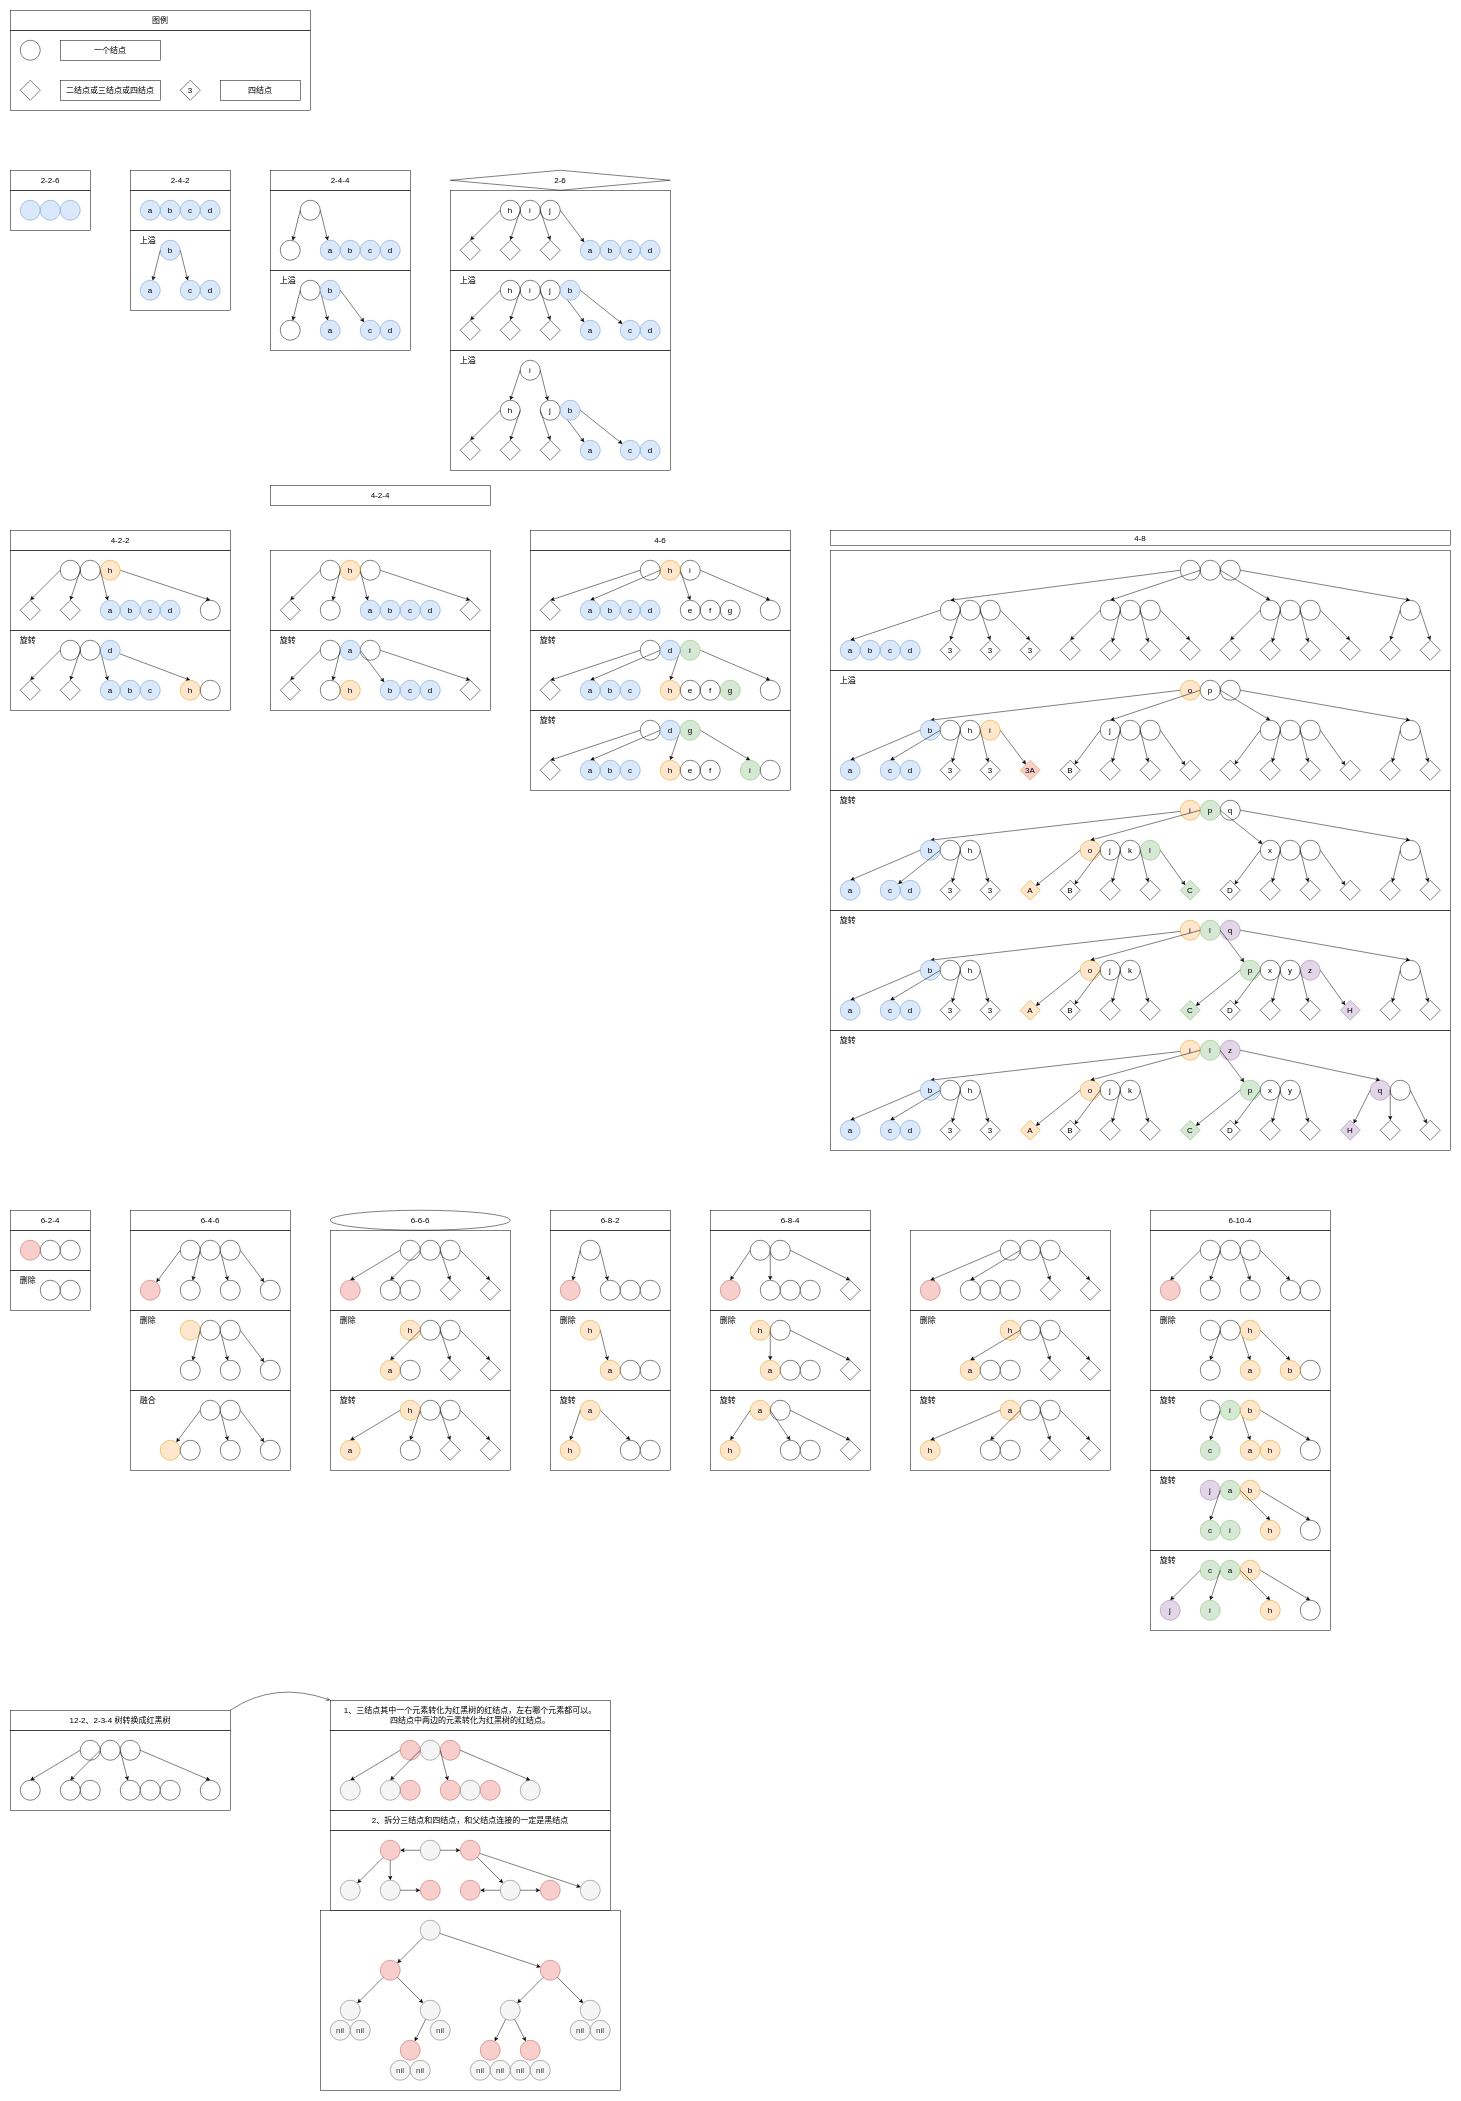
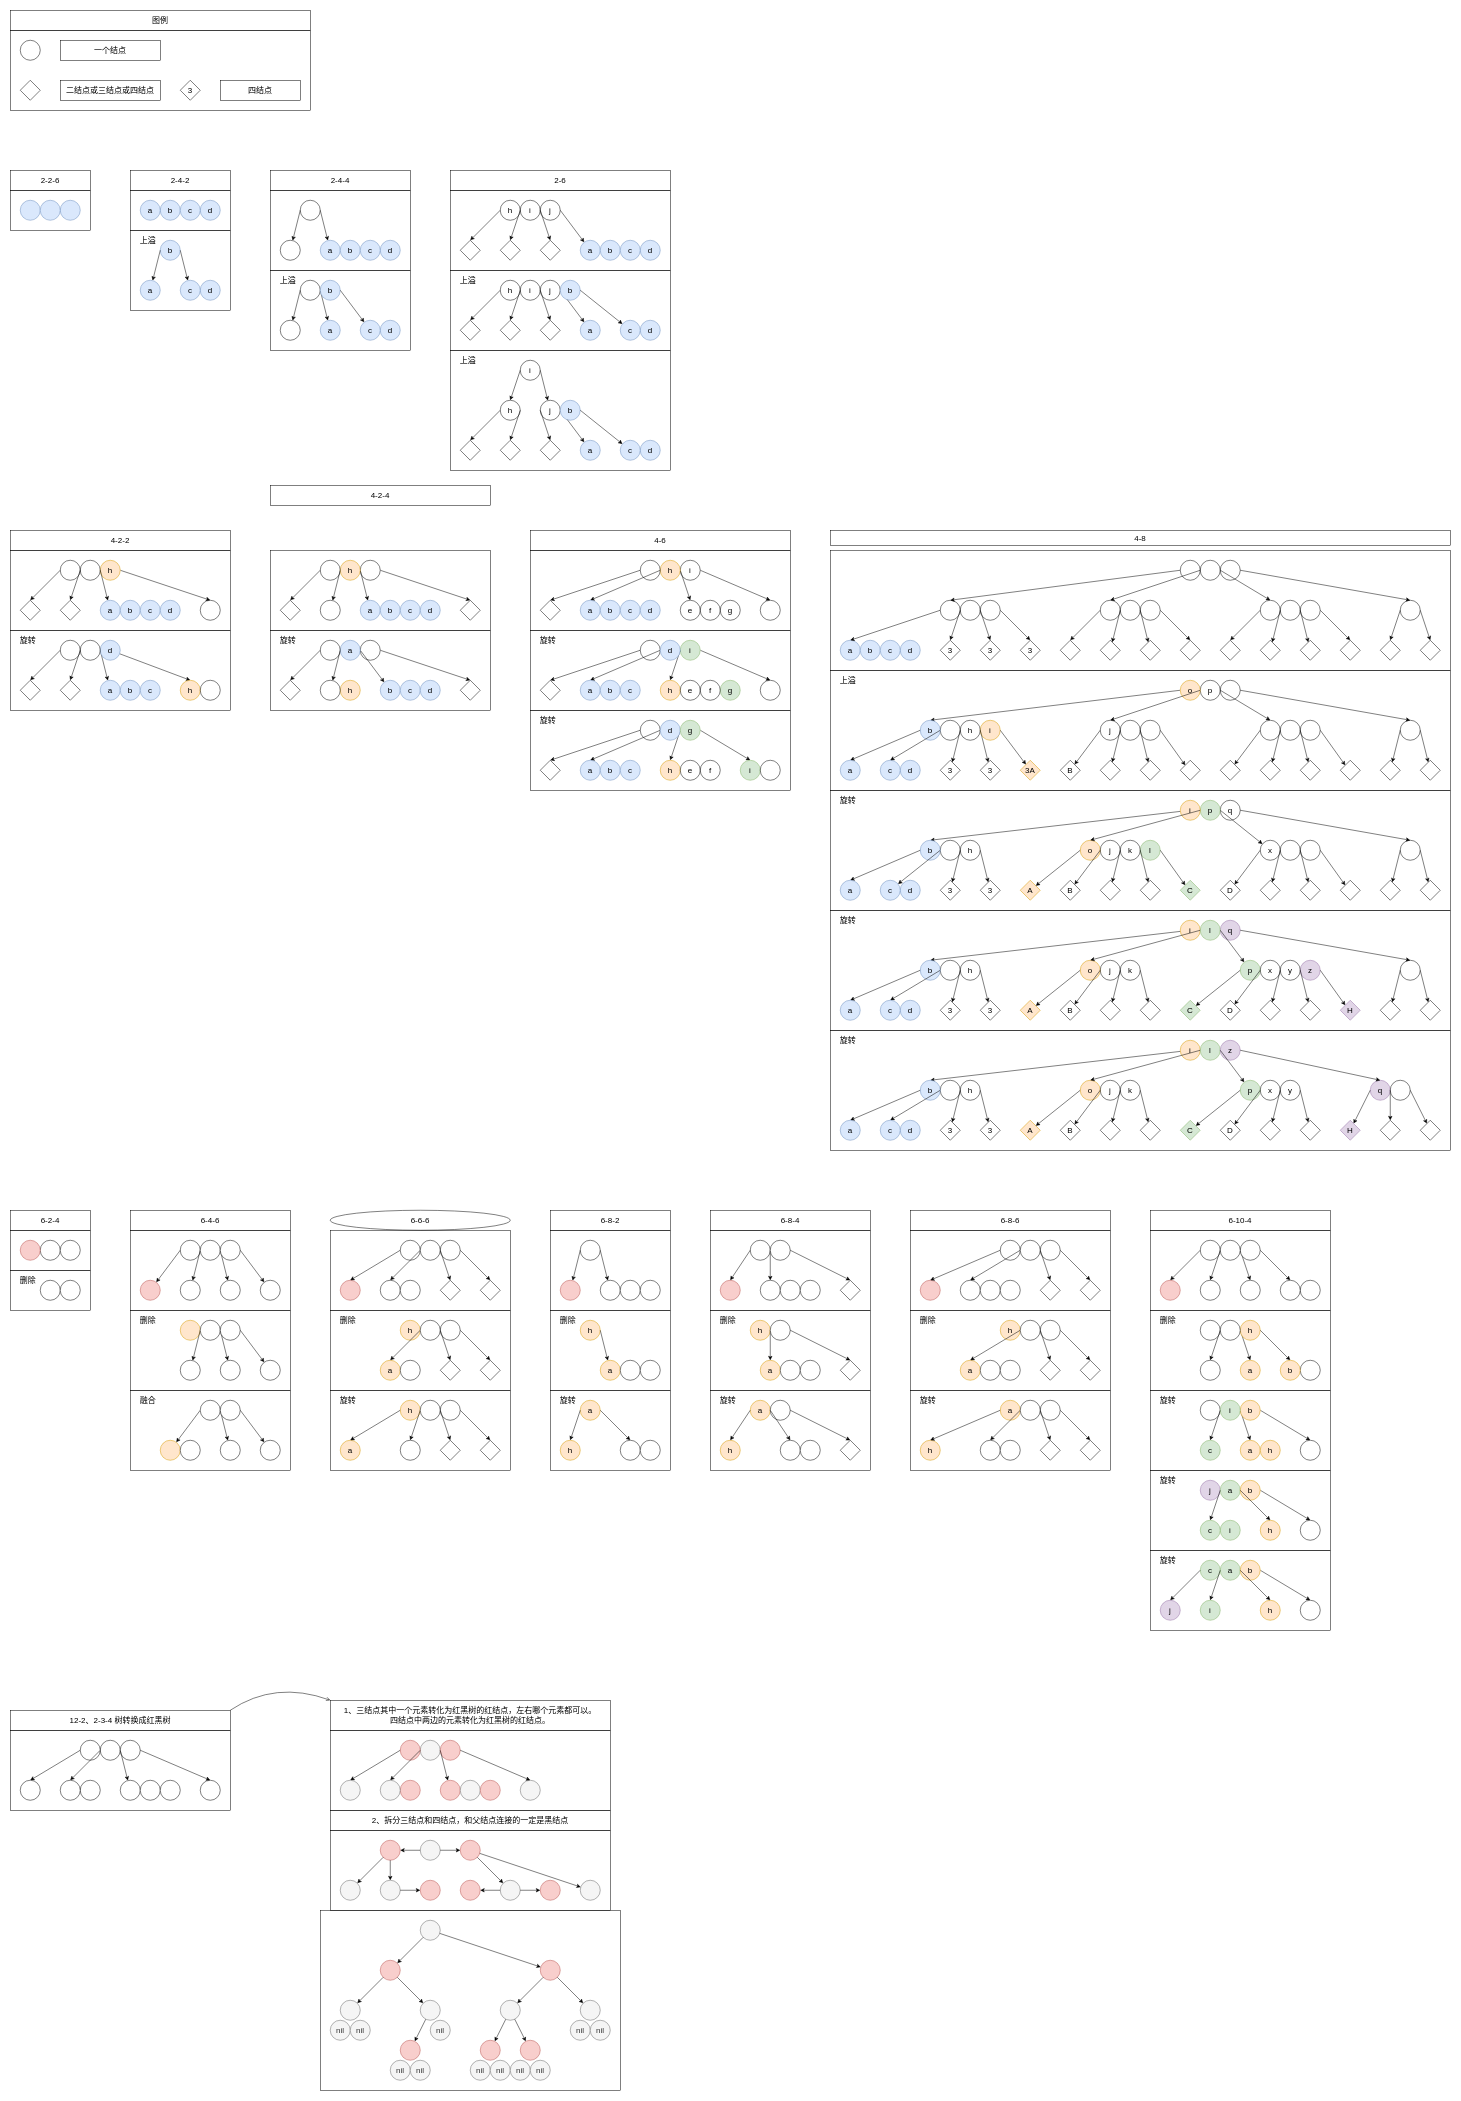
(560, 180) -> (560, 180)
(1030, 770) -> (1030, 770)
none -> (1010, 1220)
